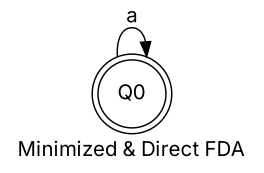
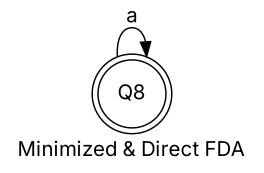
(132, 94) -> (132, 94)
